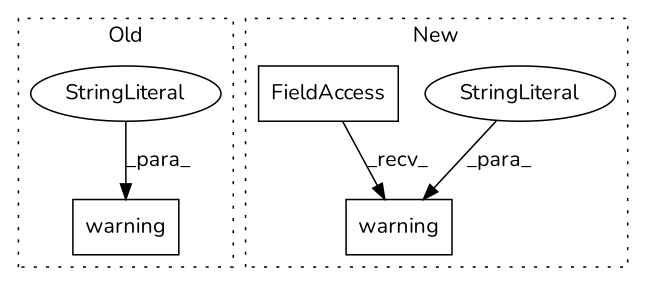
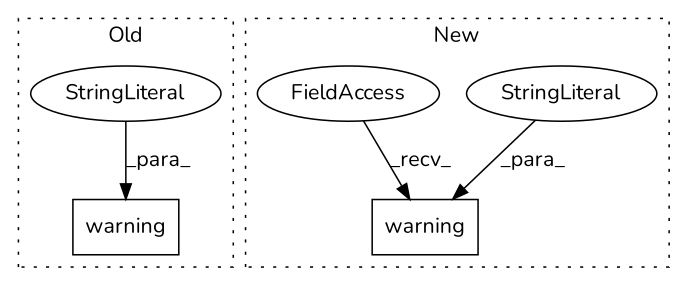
(328, 94) -> (348, 94)
